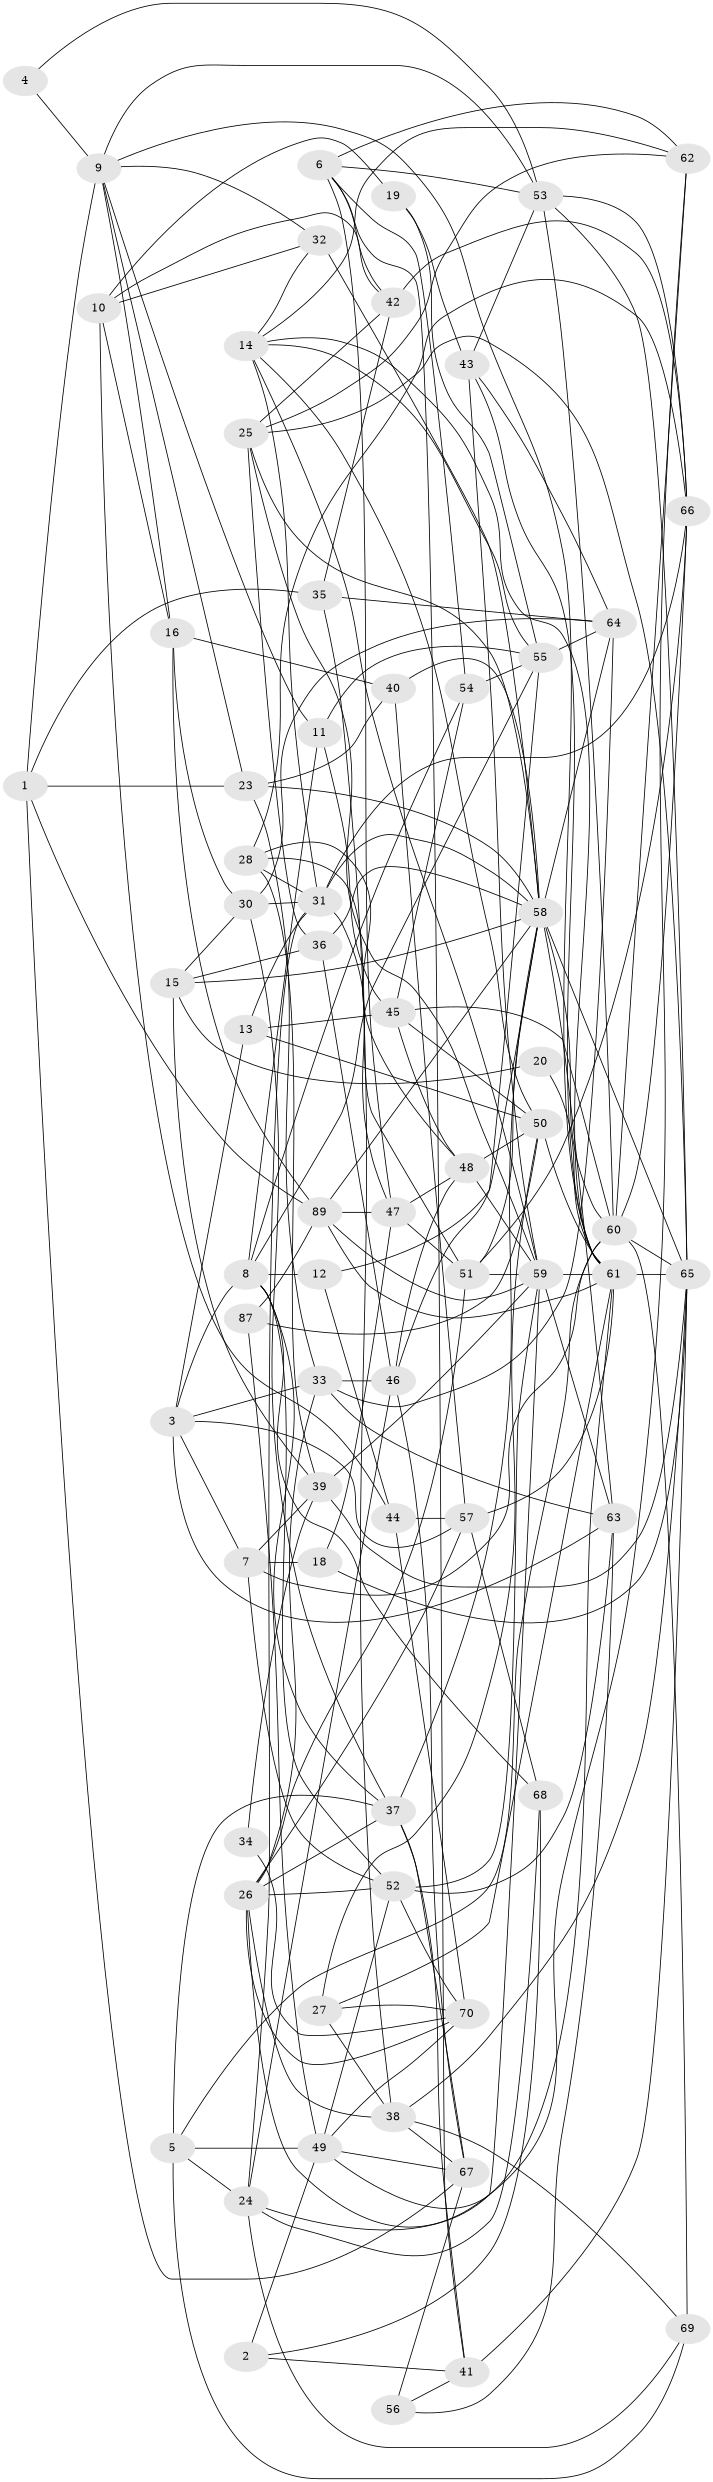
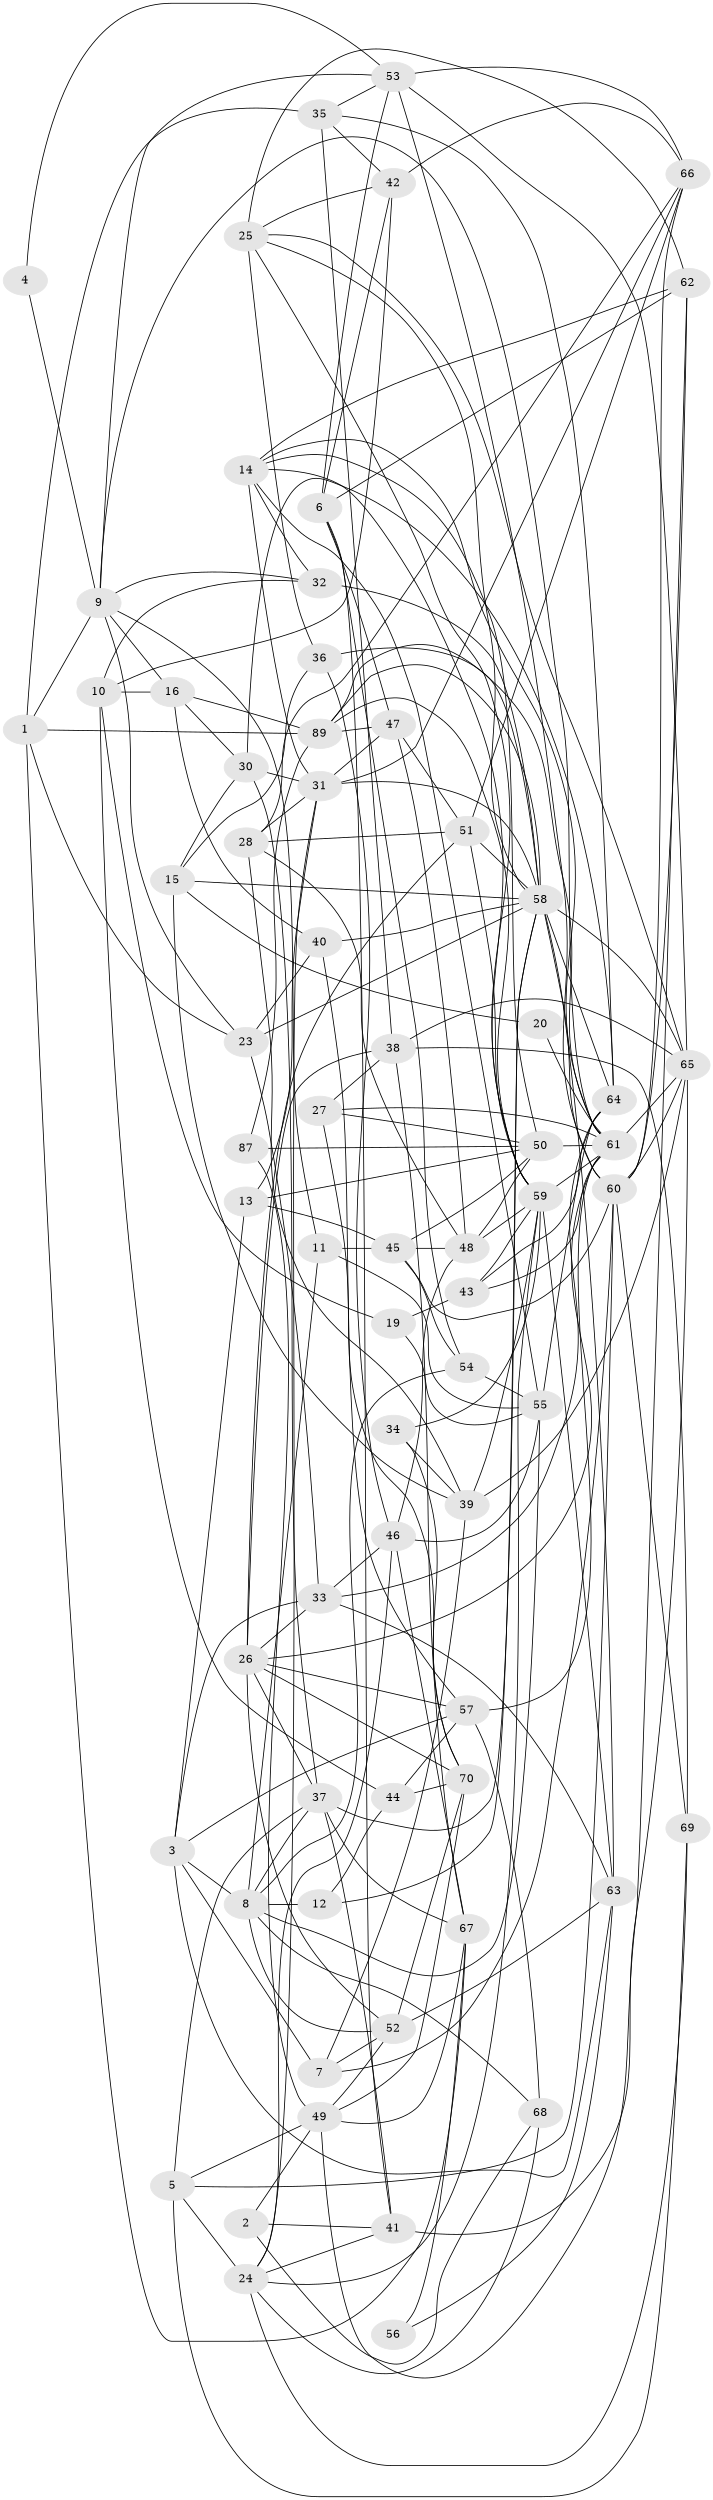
(504, 281) -> (357, 96)
(320, 1562) -> none
(514, 1615) -> (500, 1375)
(430, 2391) -> (320, 2254)
